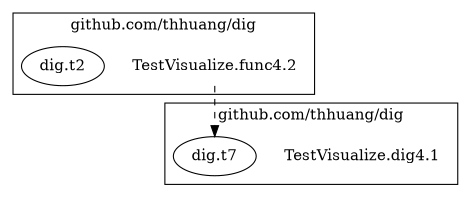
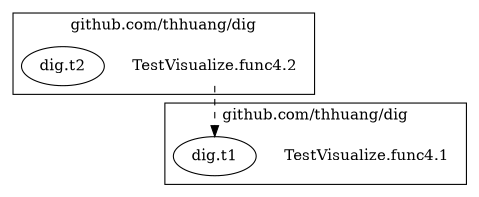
(215, 156) -> (215, 156)
(362, 156) -> (367, 156)
